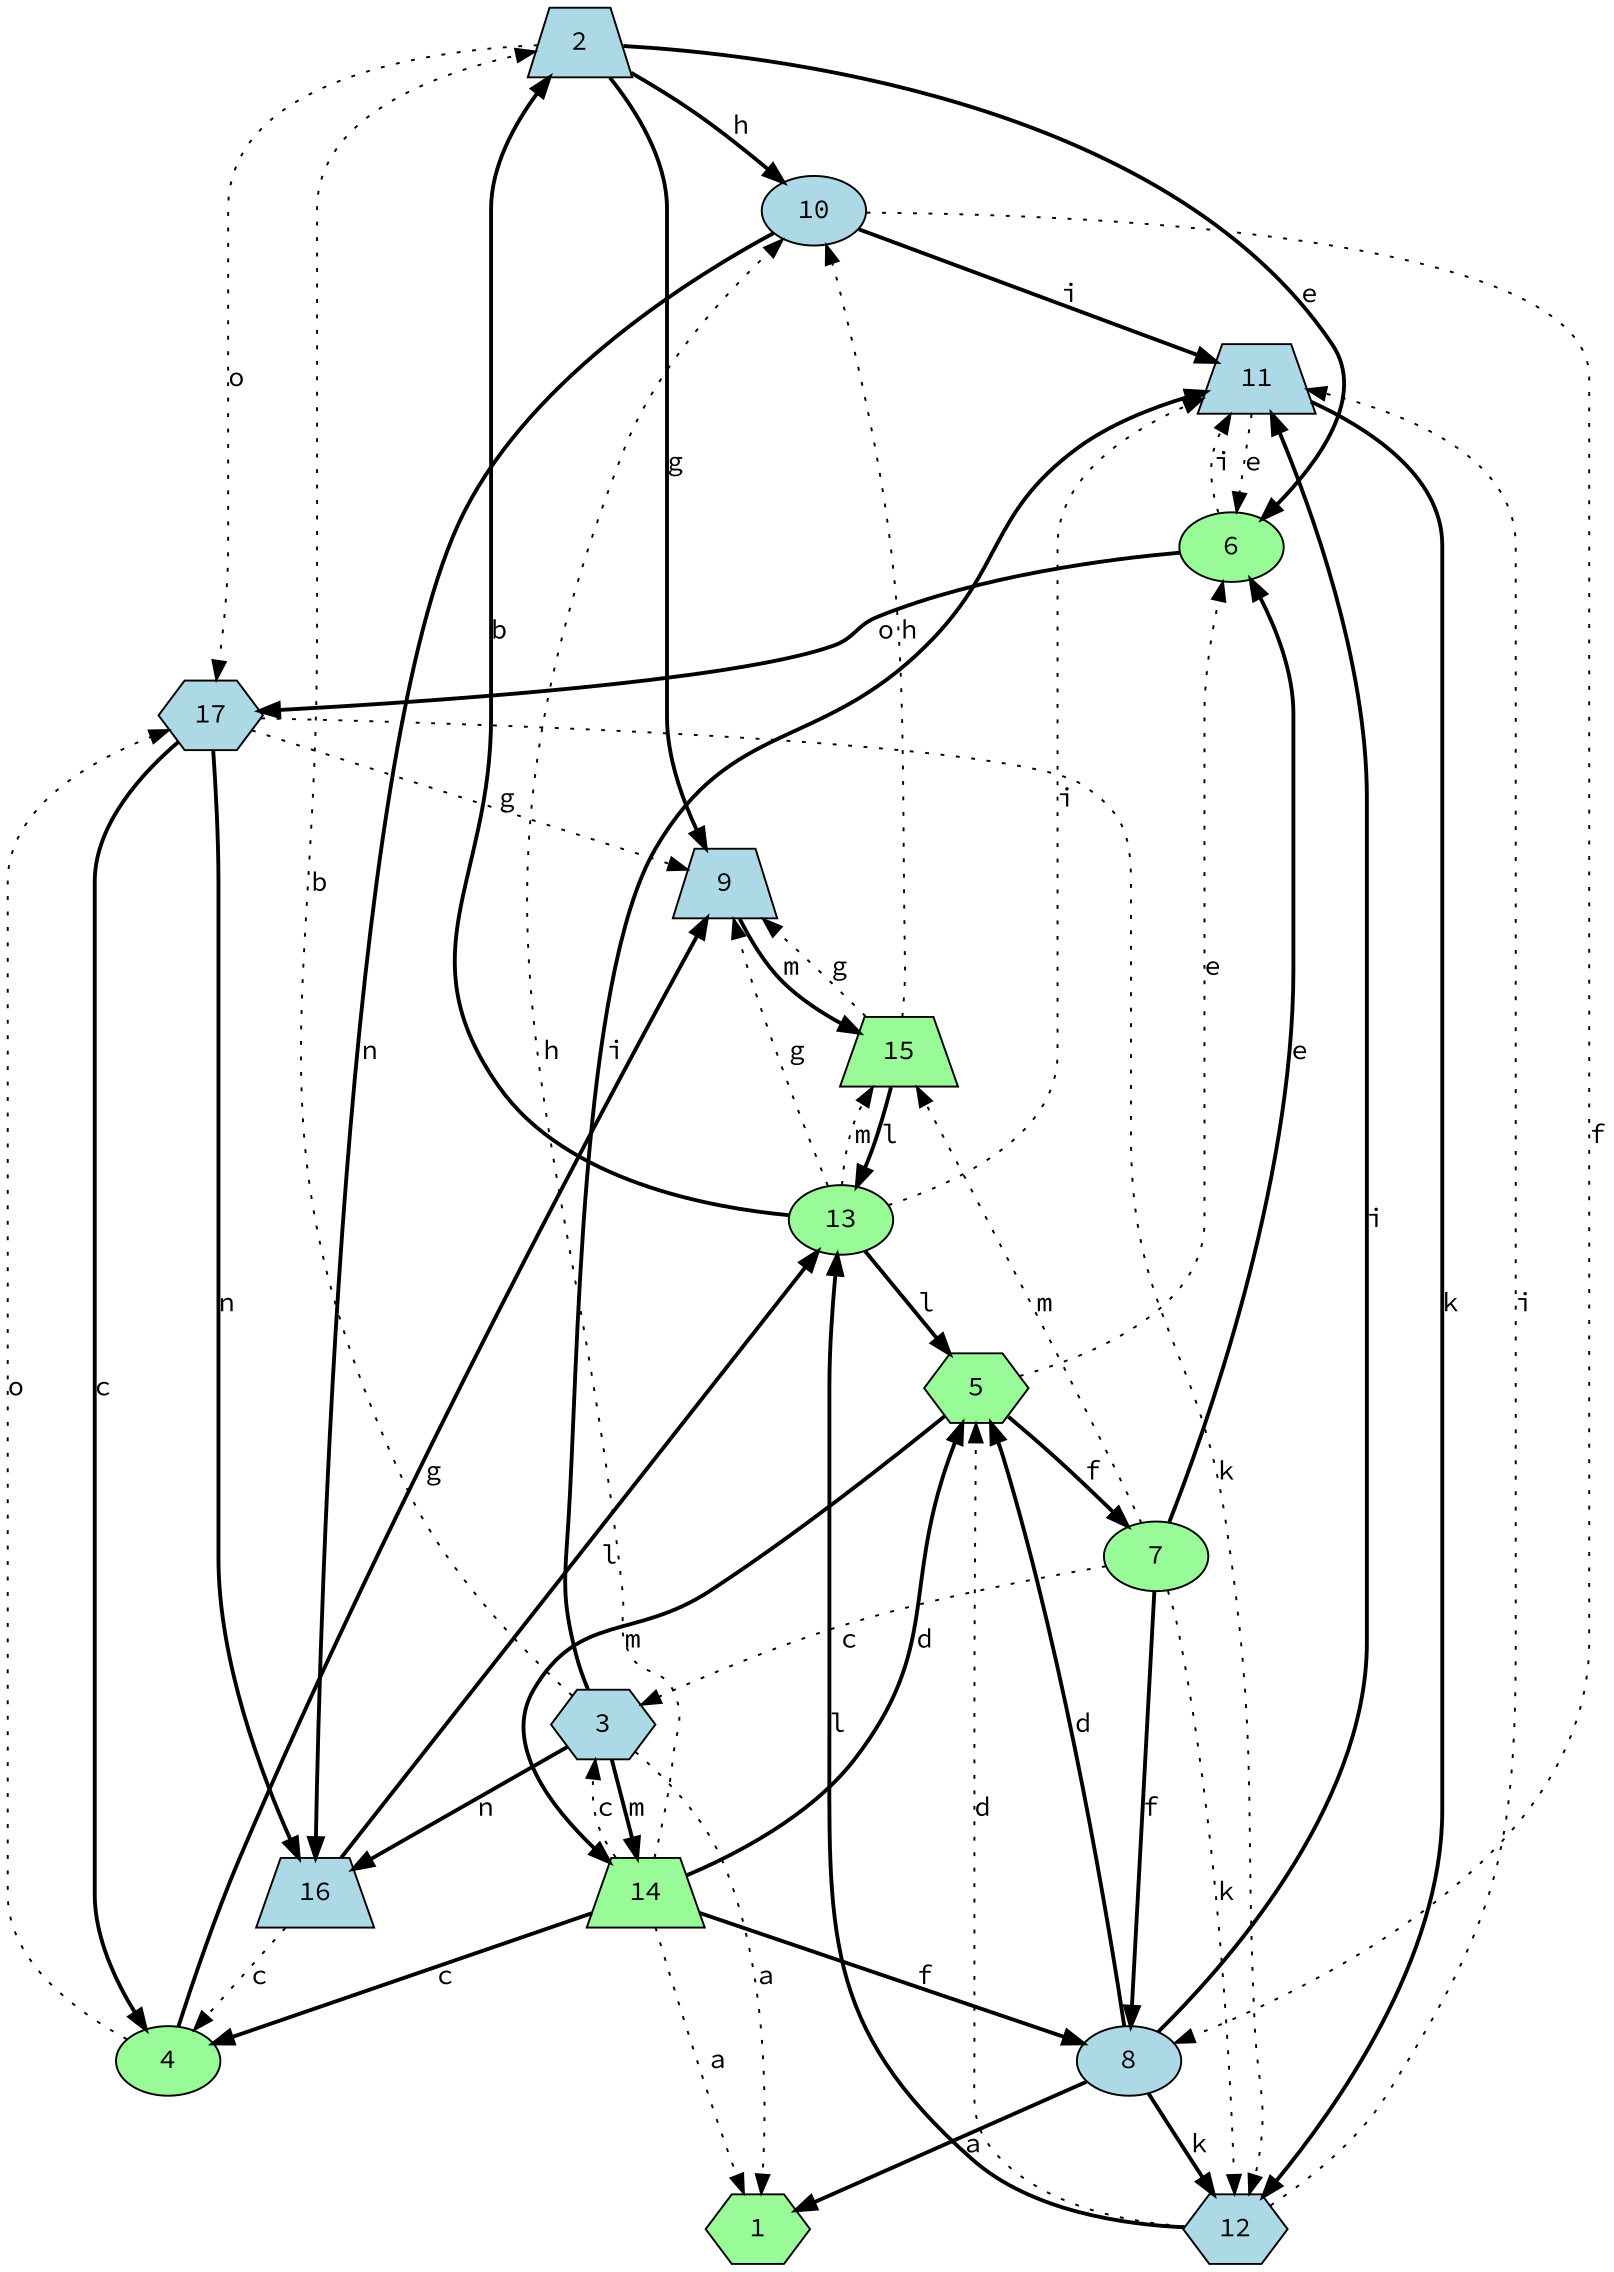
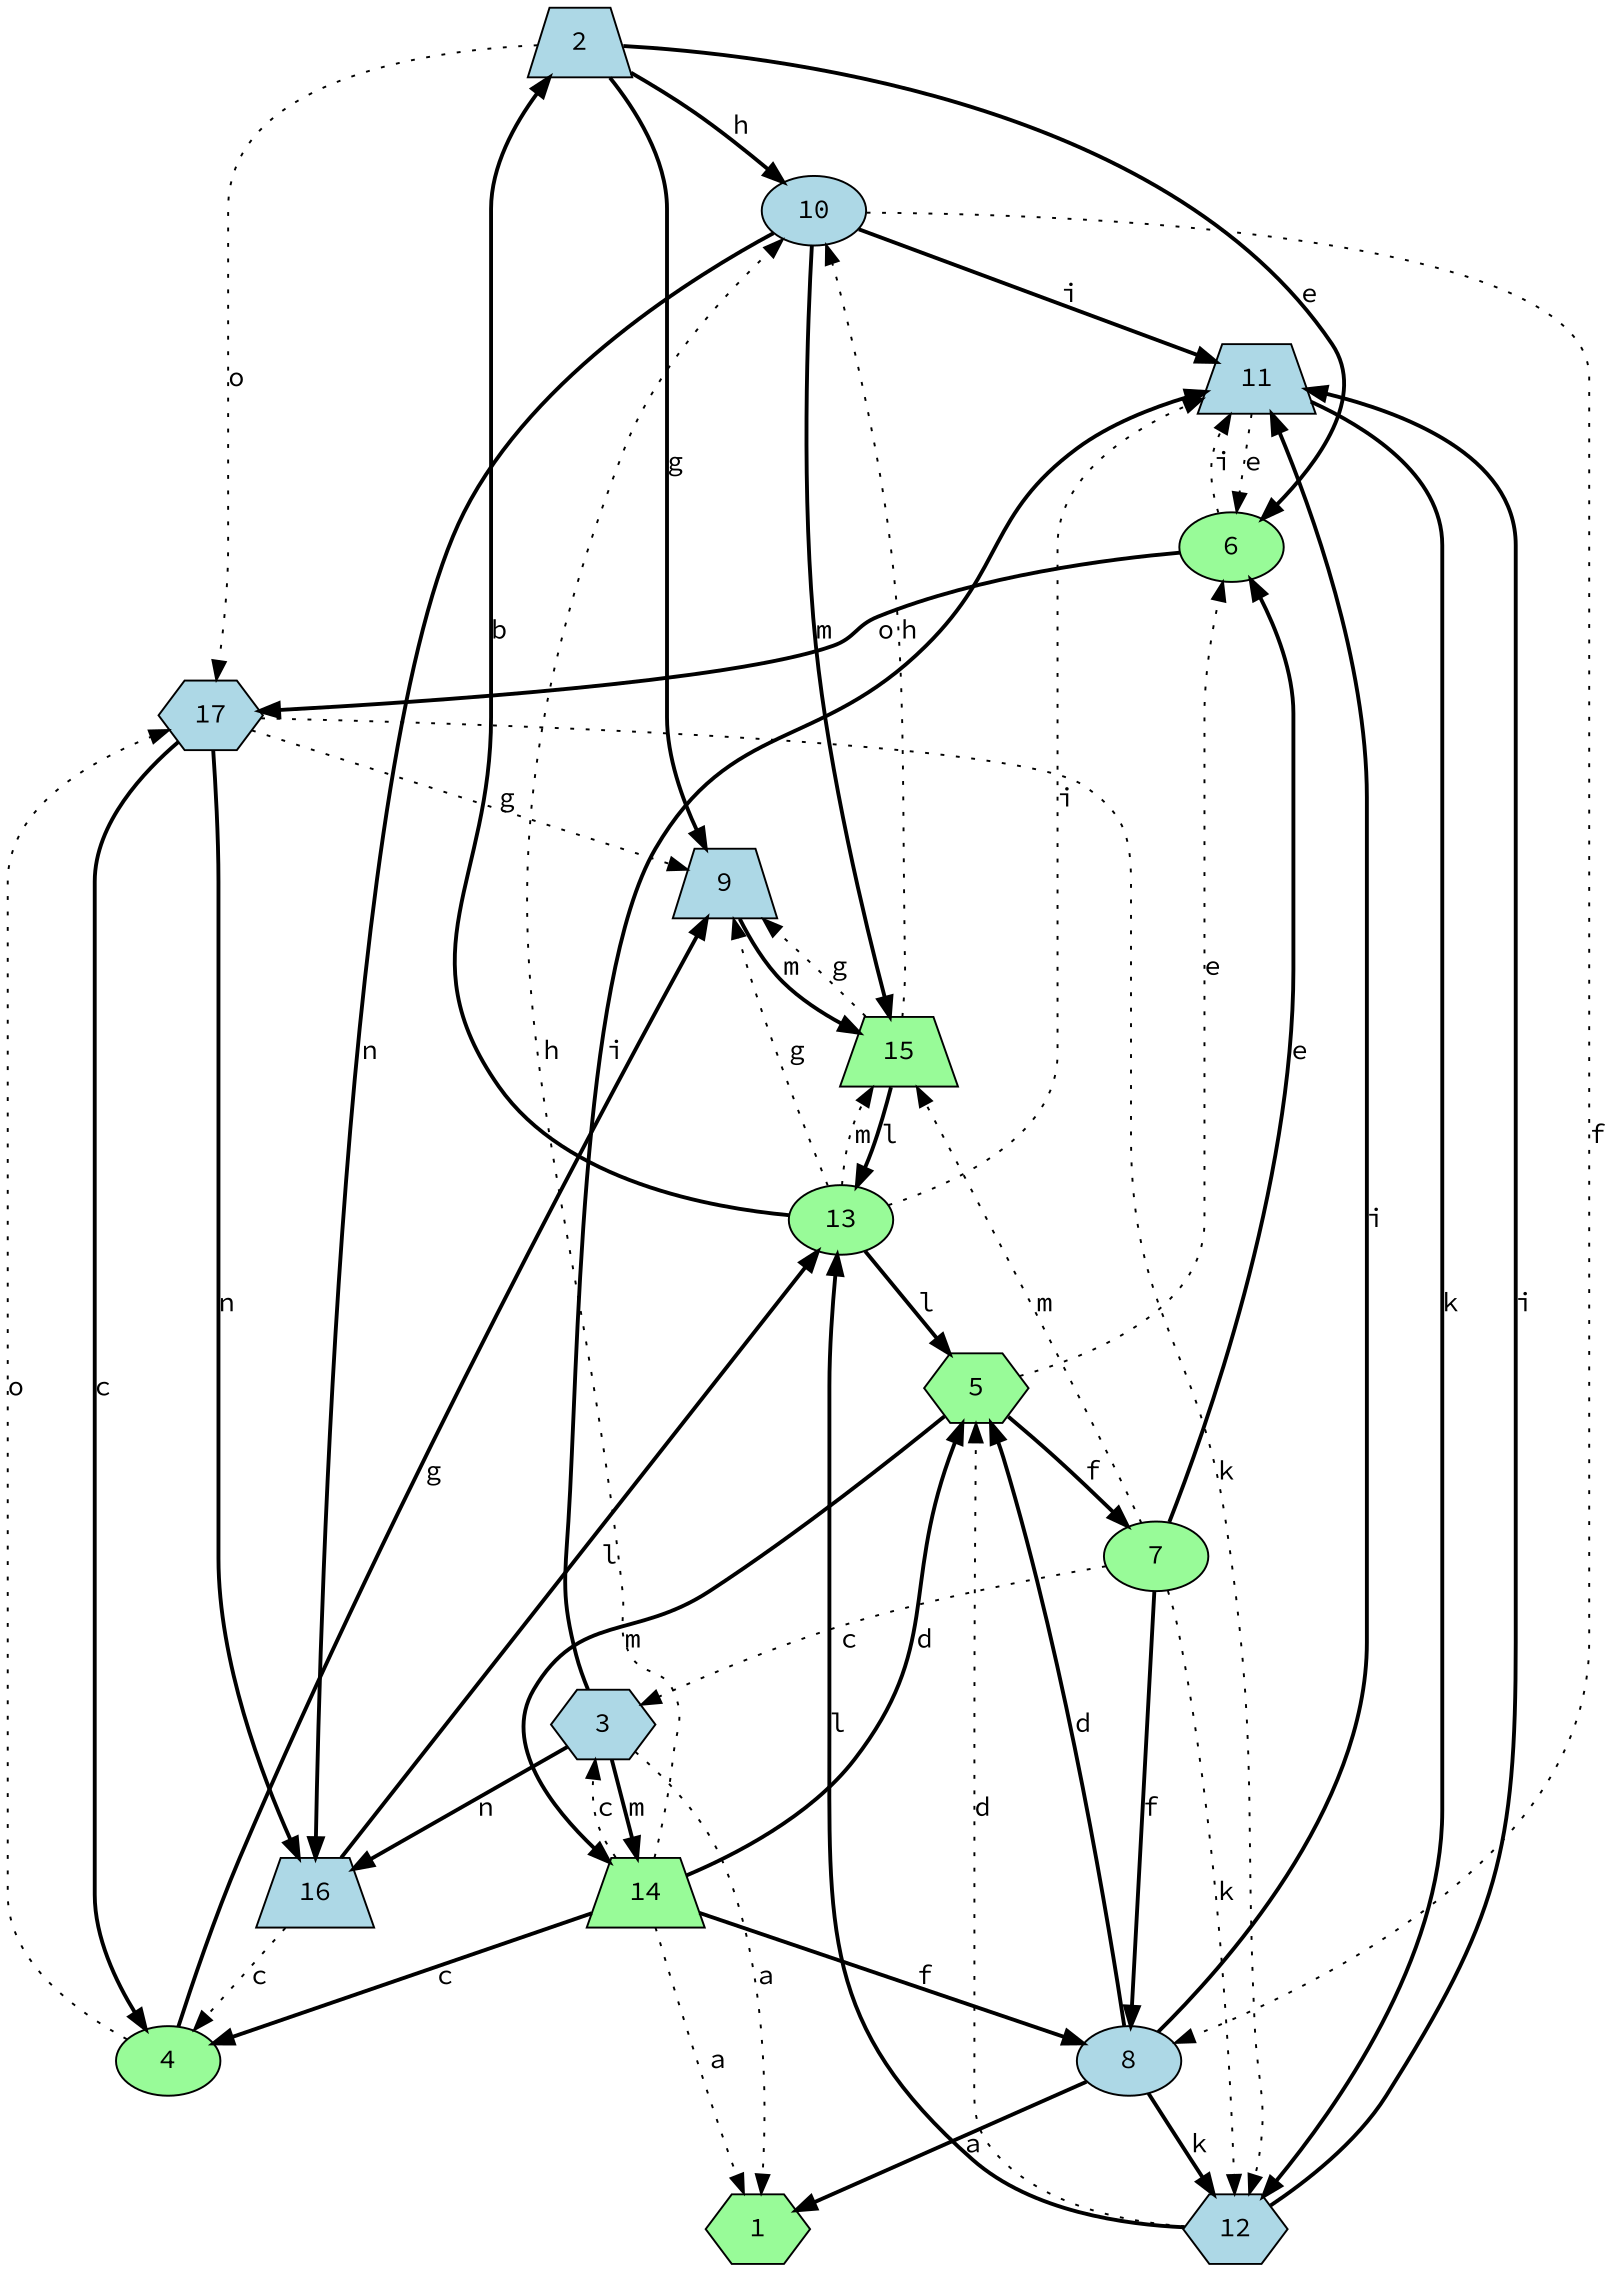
none -> (814, 625)
(310, 855) -> none
(1516, 1284) -> (1516, 1284)
